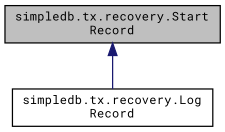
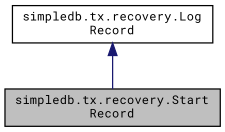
(113, 72) -> (113, 72)
